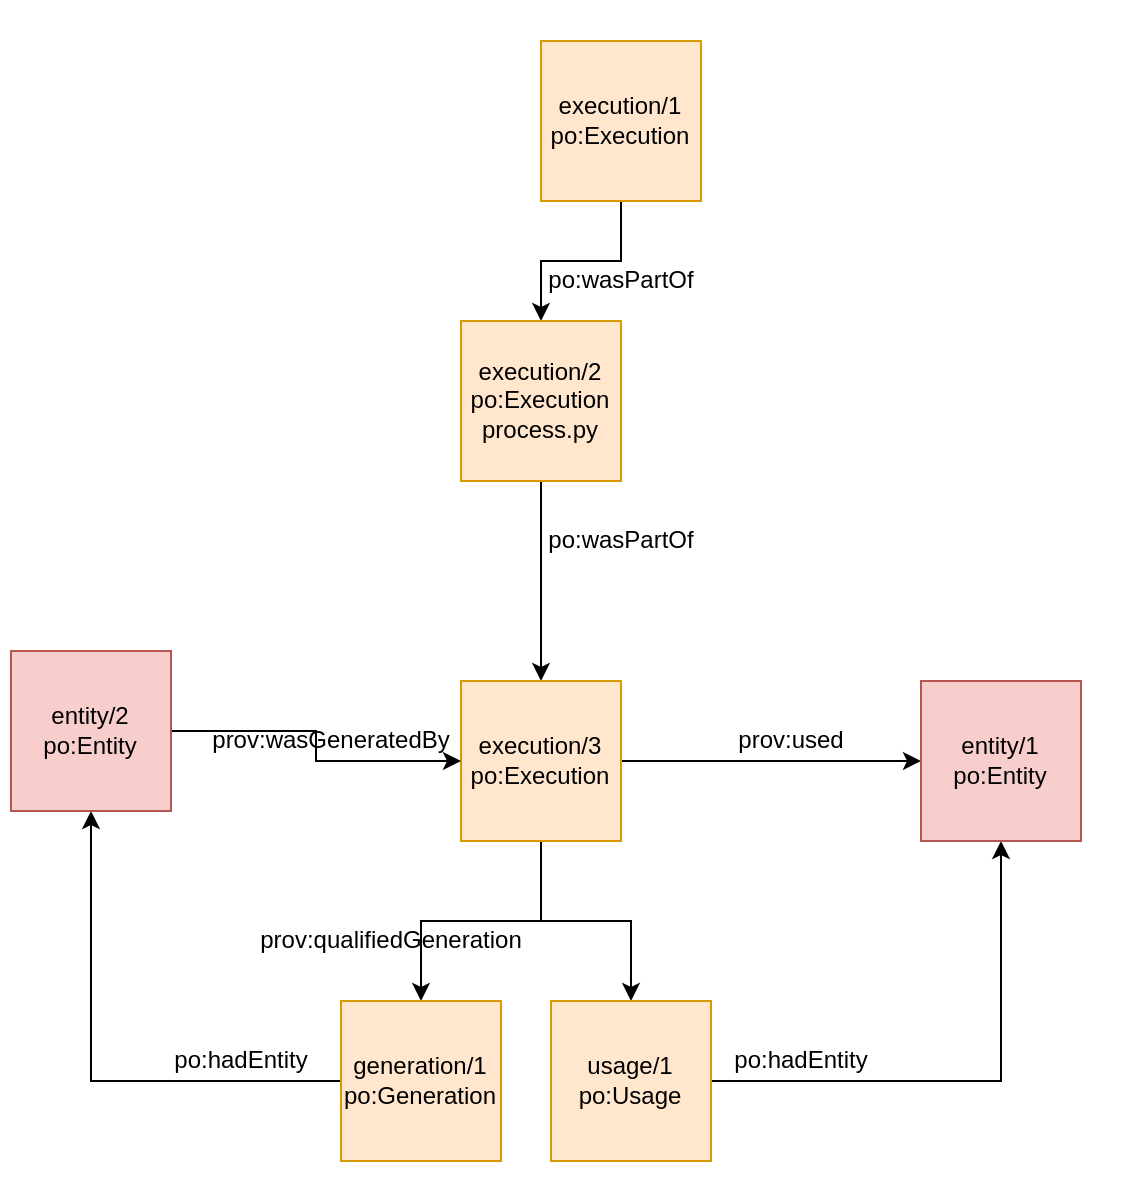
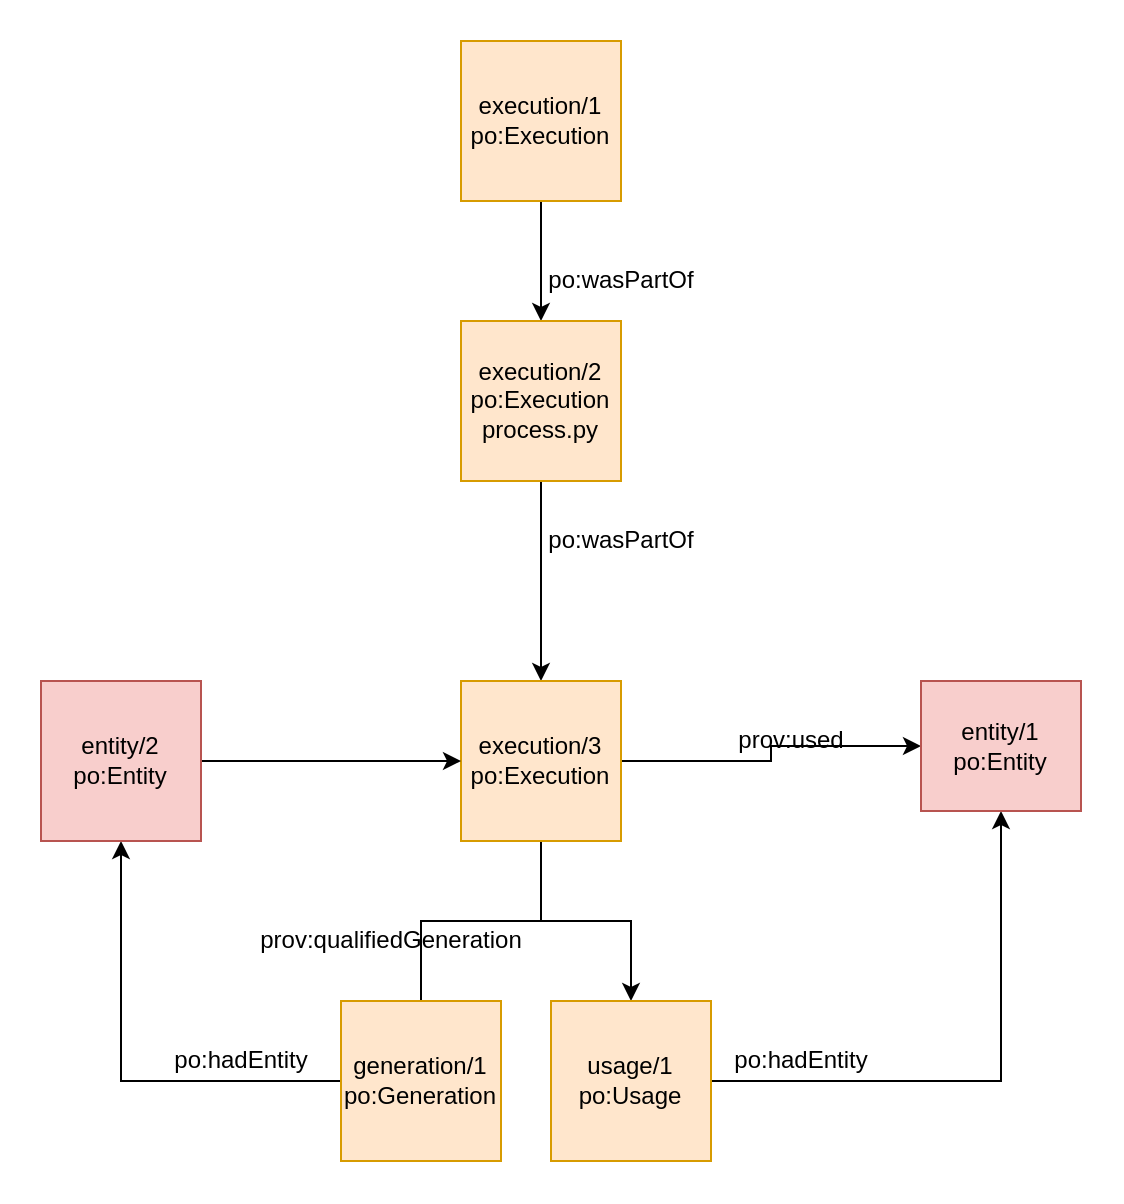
(621, 121) -> (541, 121)
(91, 731) -> (121, 761)
(331, 741) -> none
(1001, 761) -> (1001, 746)
(421, 986) -> (421, 991)
